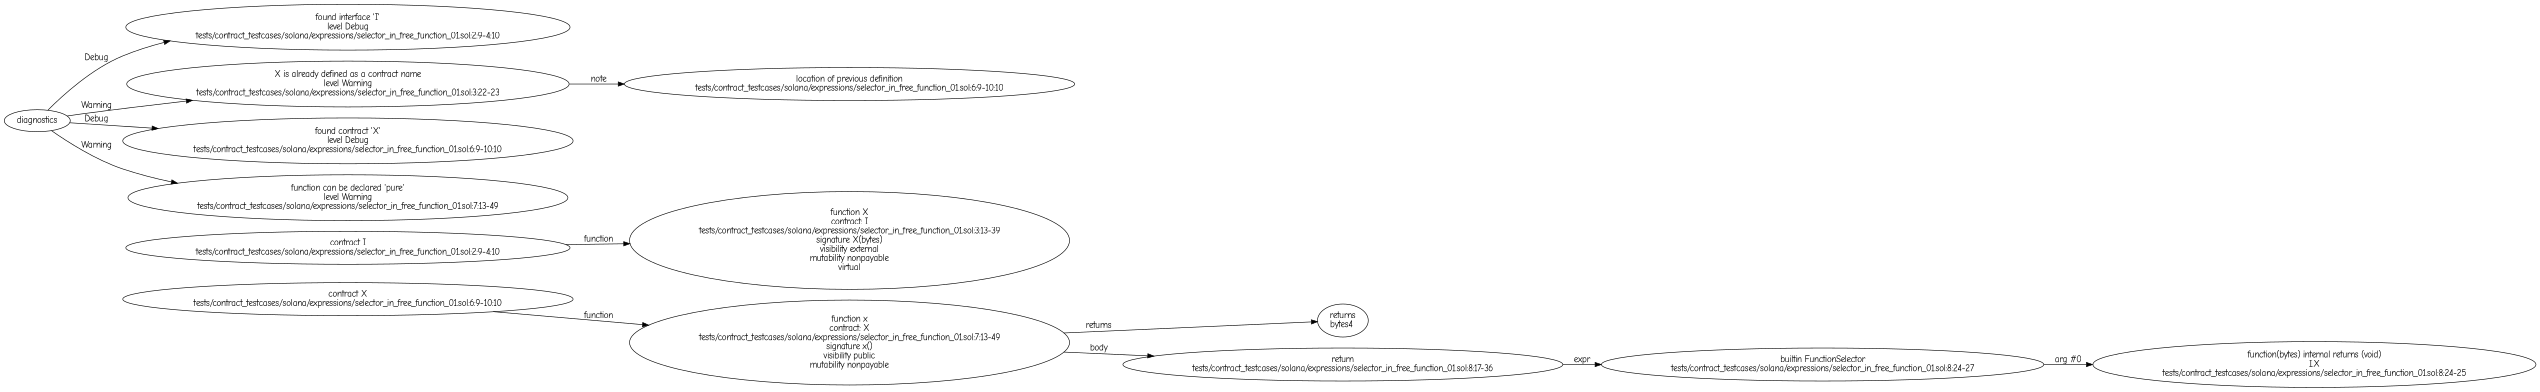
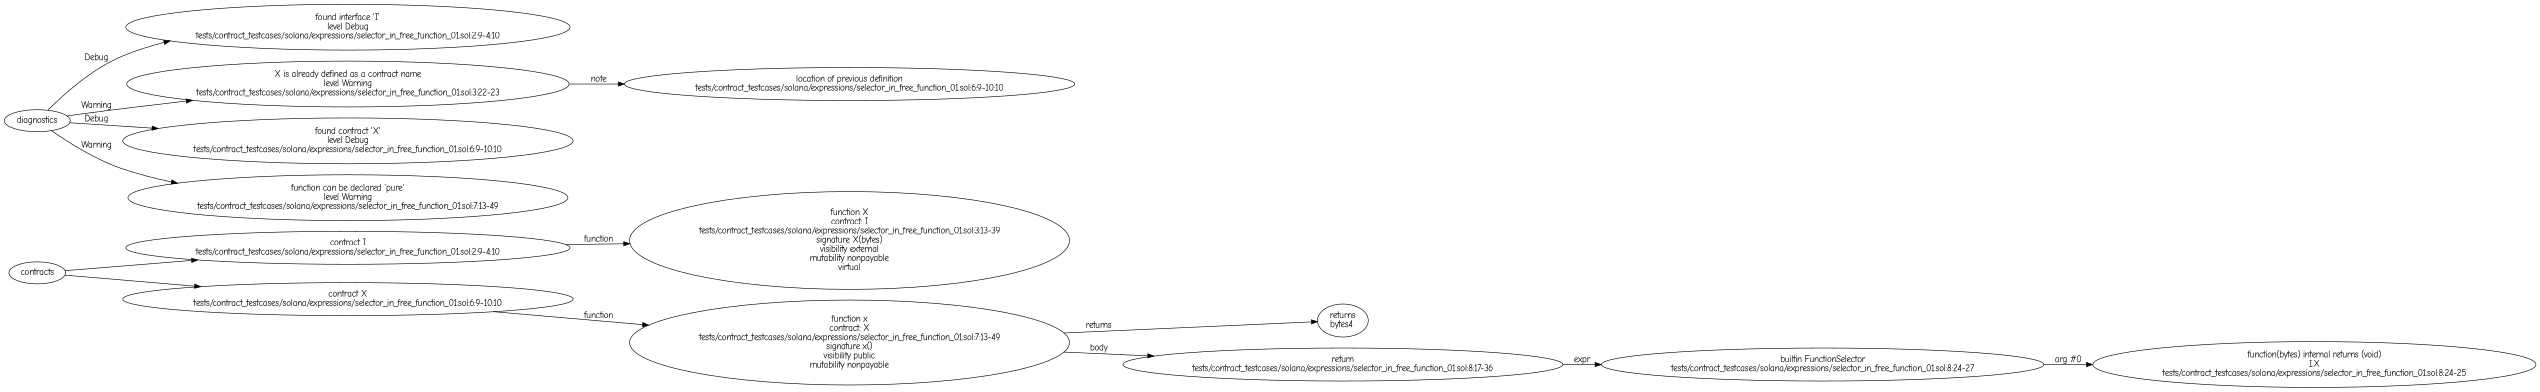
none -> (37, 273)
